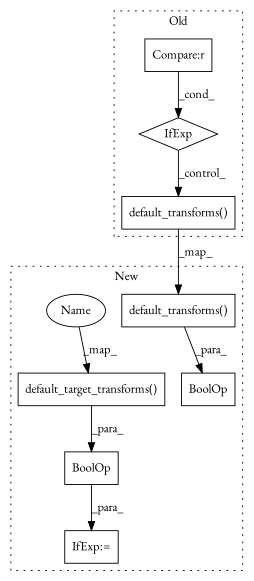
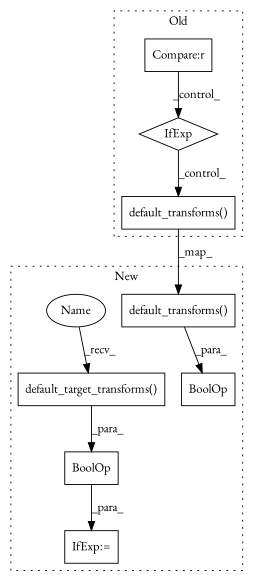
(197, 95) -> (197, 95)
(100, 350) -> (100, 350)
